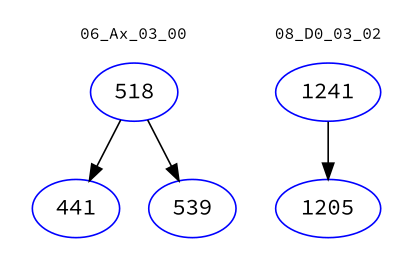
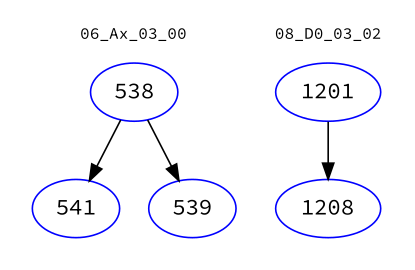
(134, 92) -> (134, 92)
(328, 92) -> (328, 92)
(76, 209) -> (76, 209)
(328, 209) -> (328, 209)
